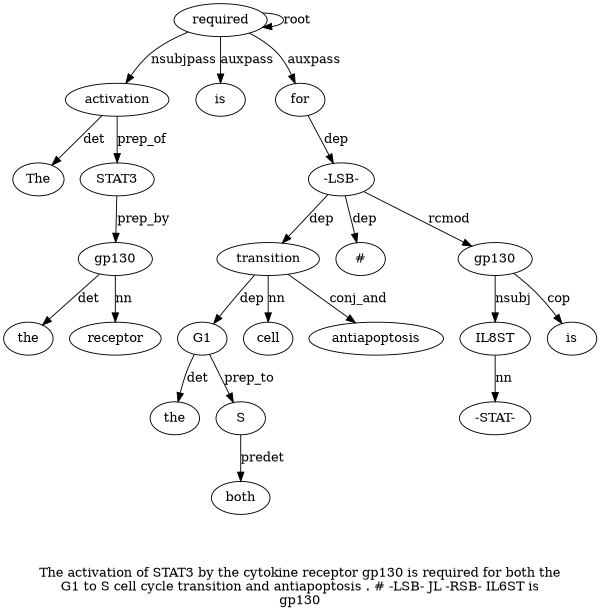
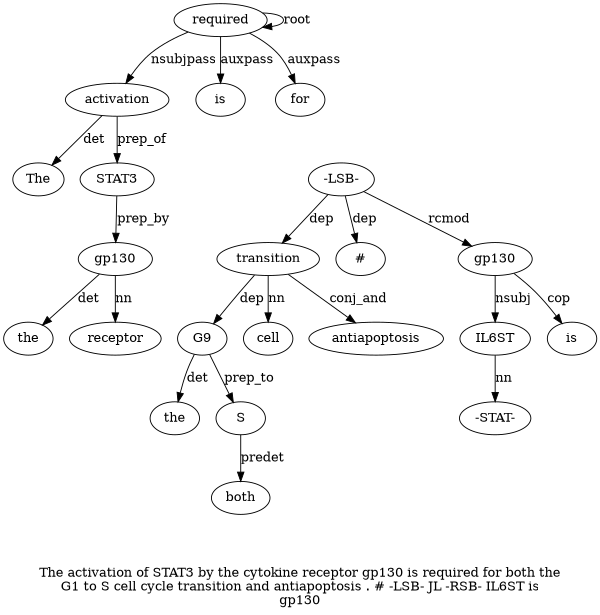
(319, 135) -> none
(202, 339) -> (202, 339)
(495, 339) -> (495, 339)
